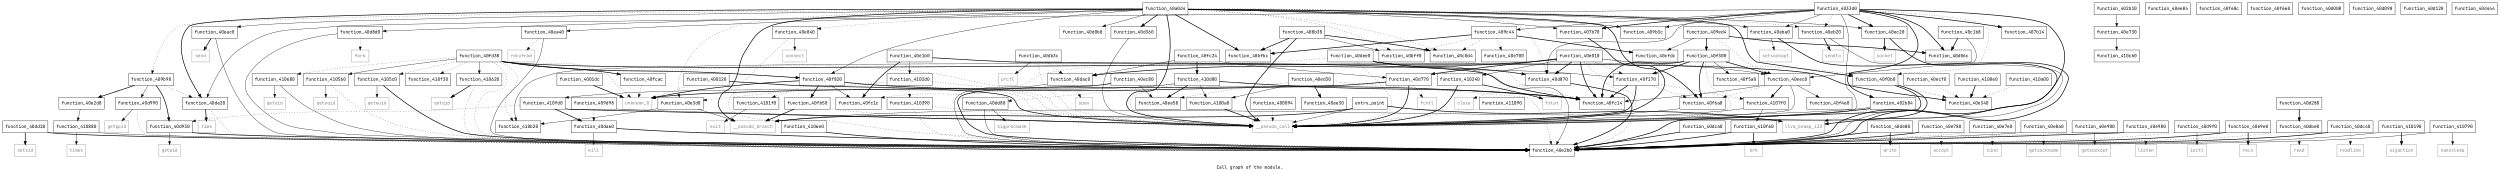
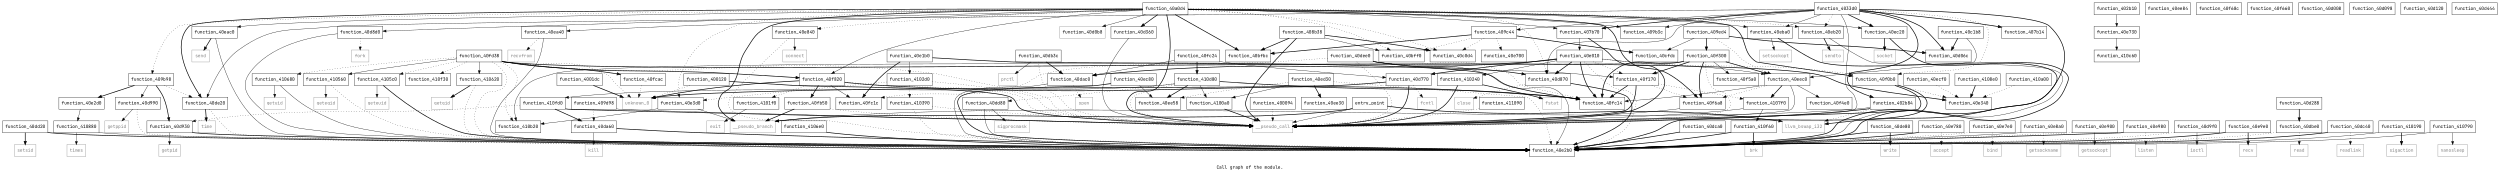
none -> (1580, 43)
(1055, 68) -> (1055, 68)
